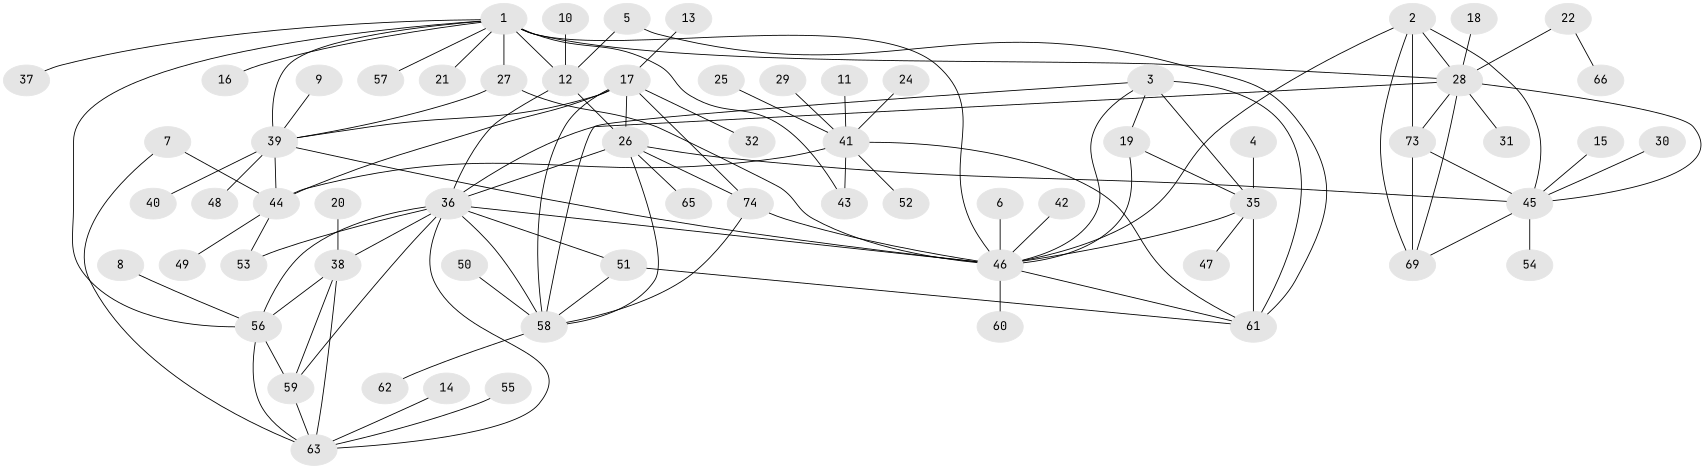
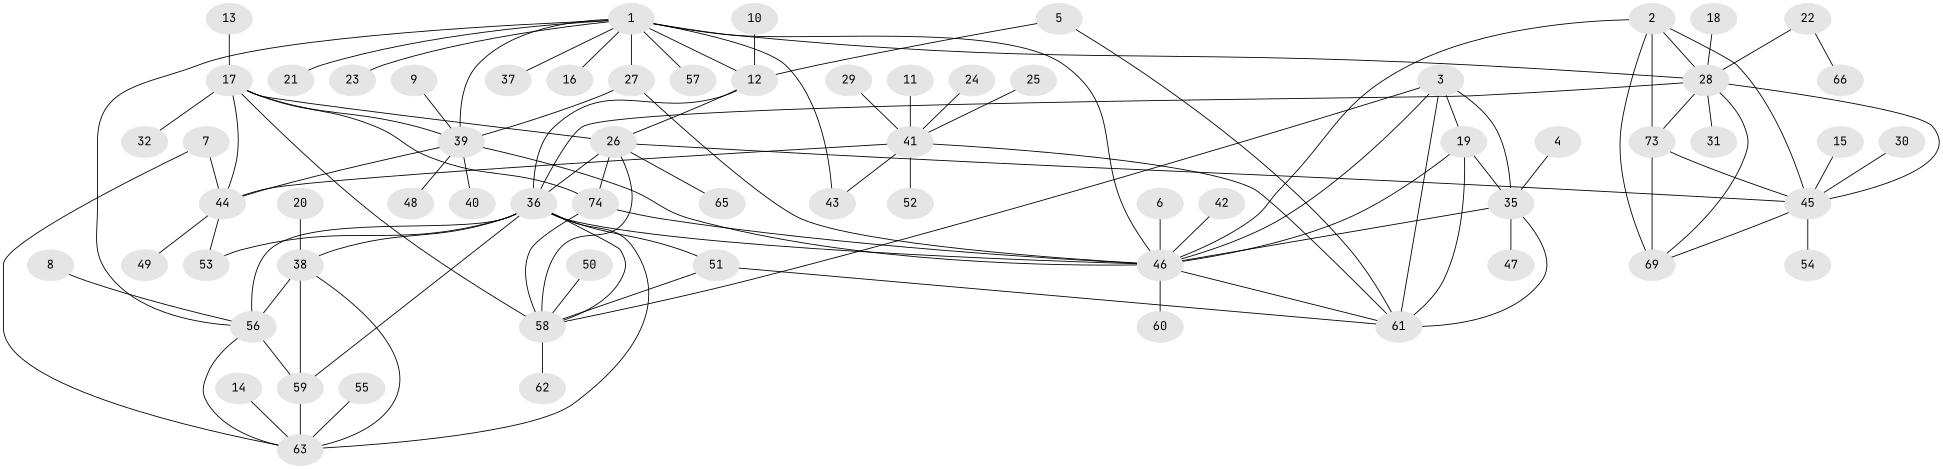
none -> (352, 80)
none -> (1456, 243)
